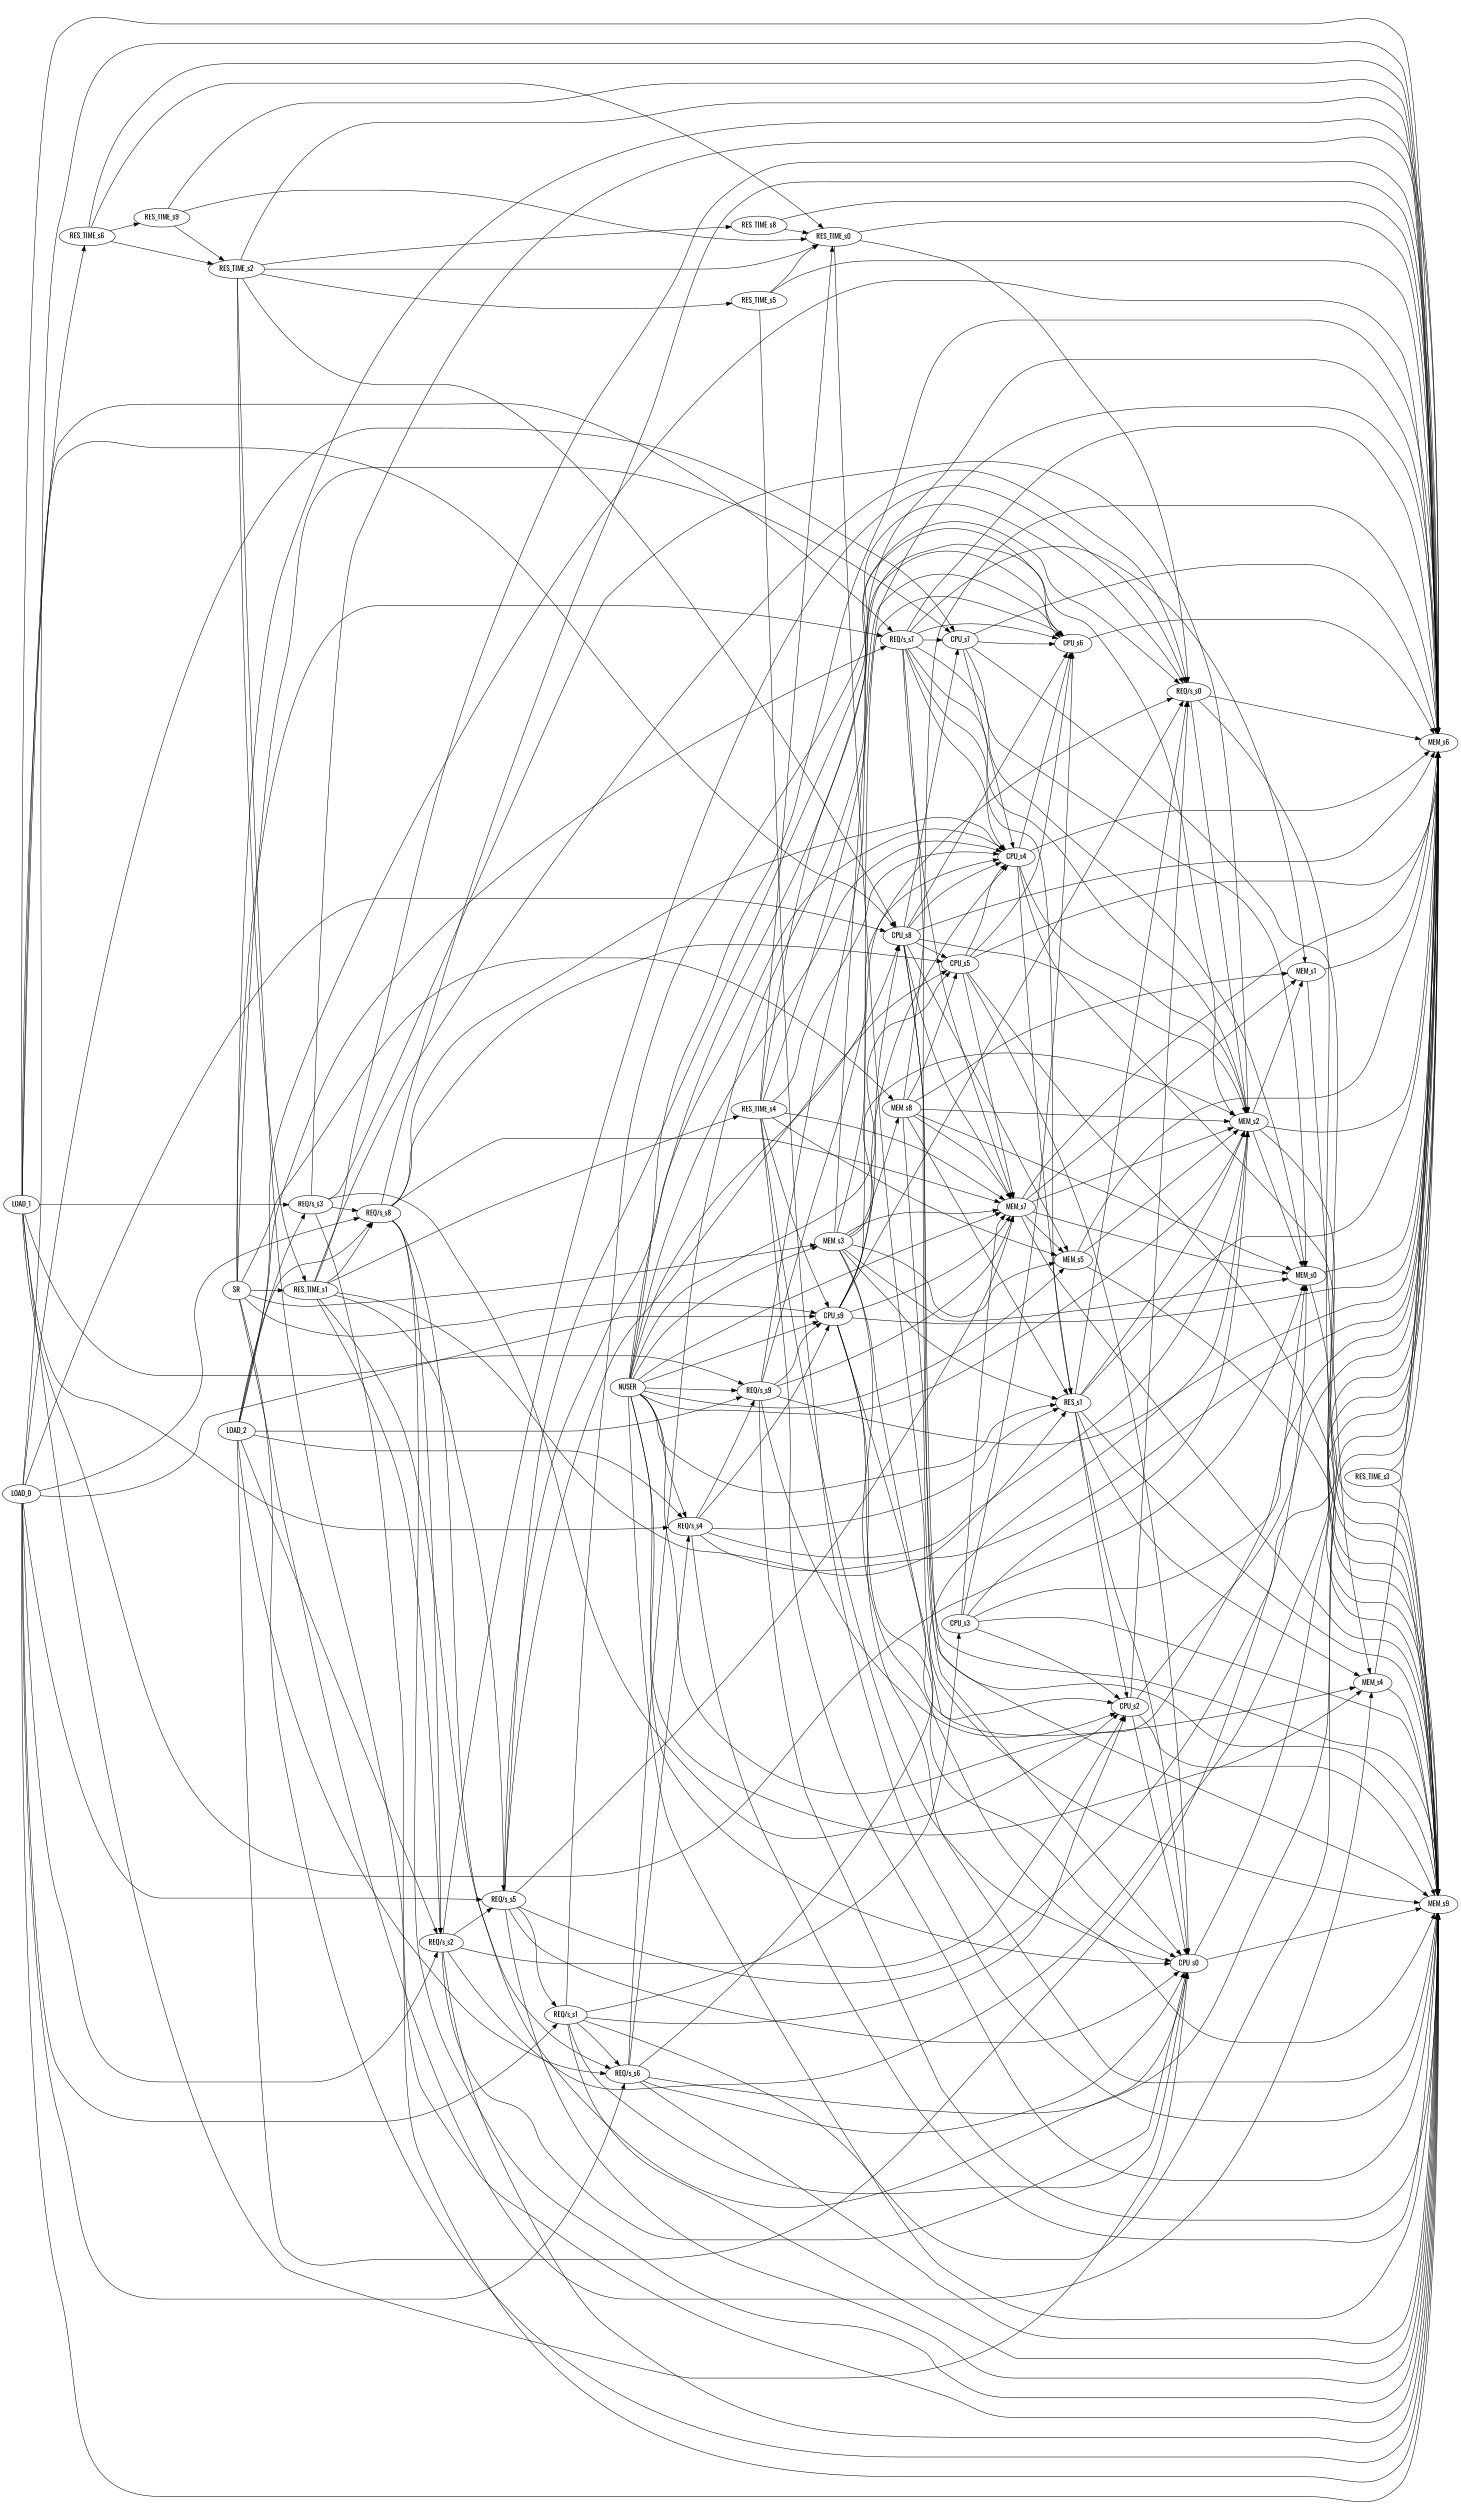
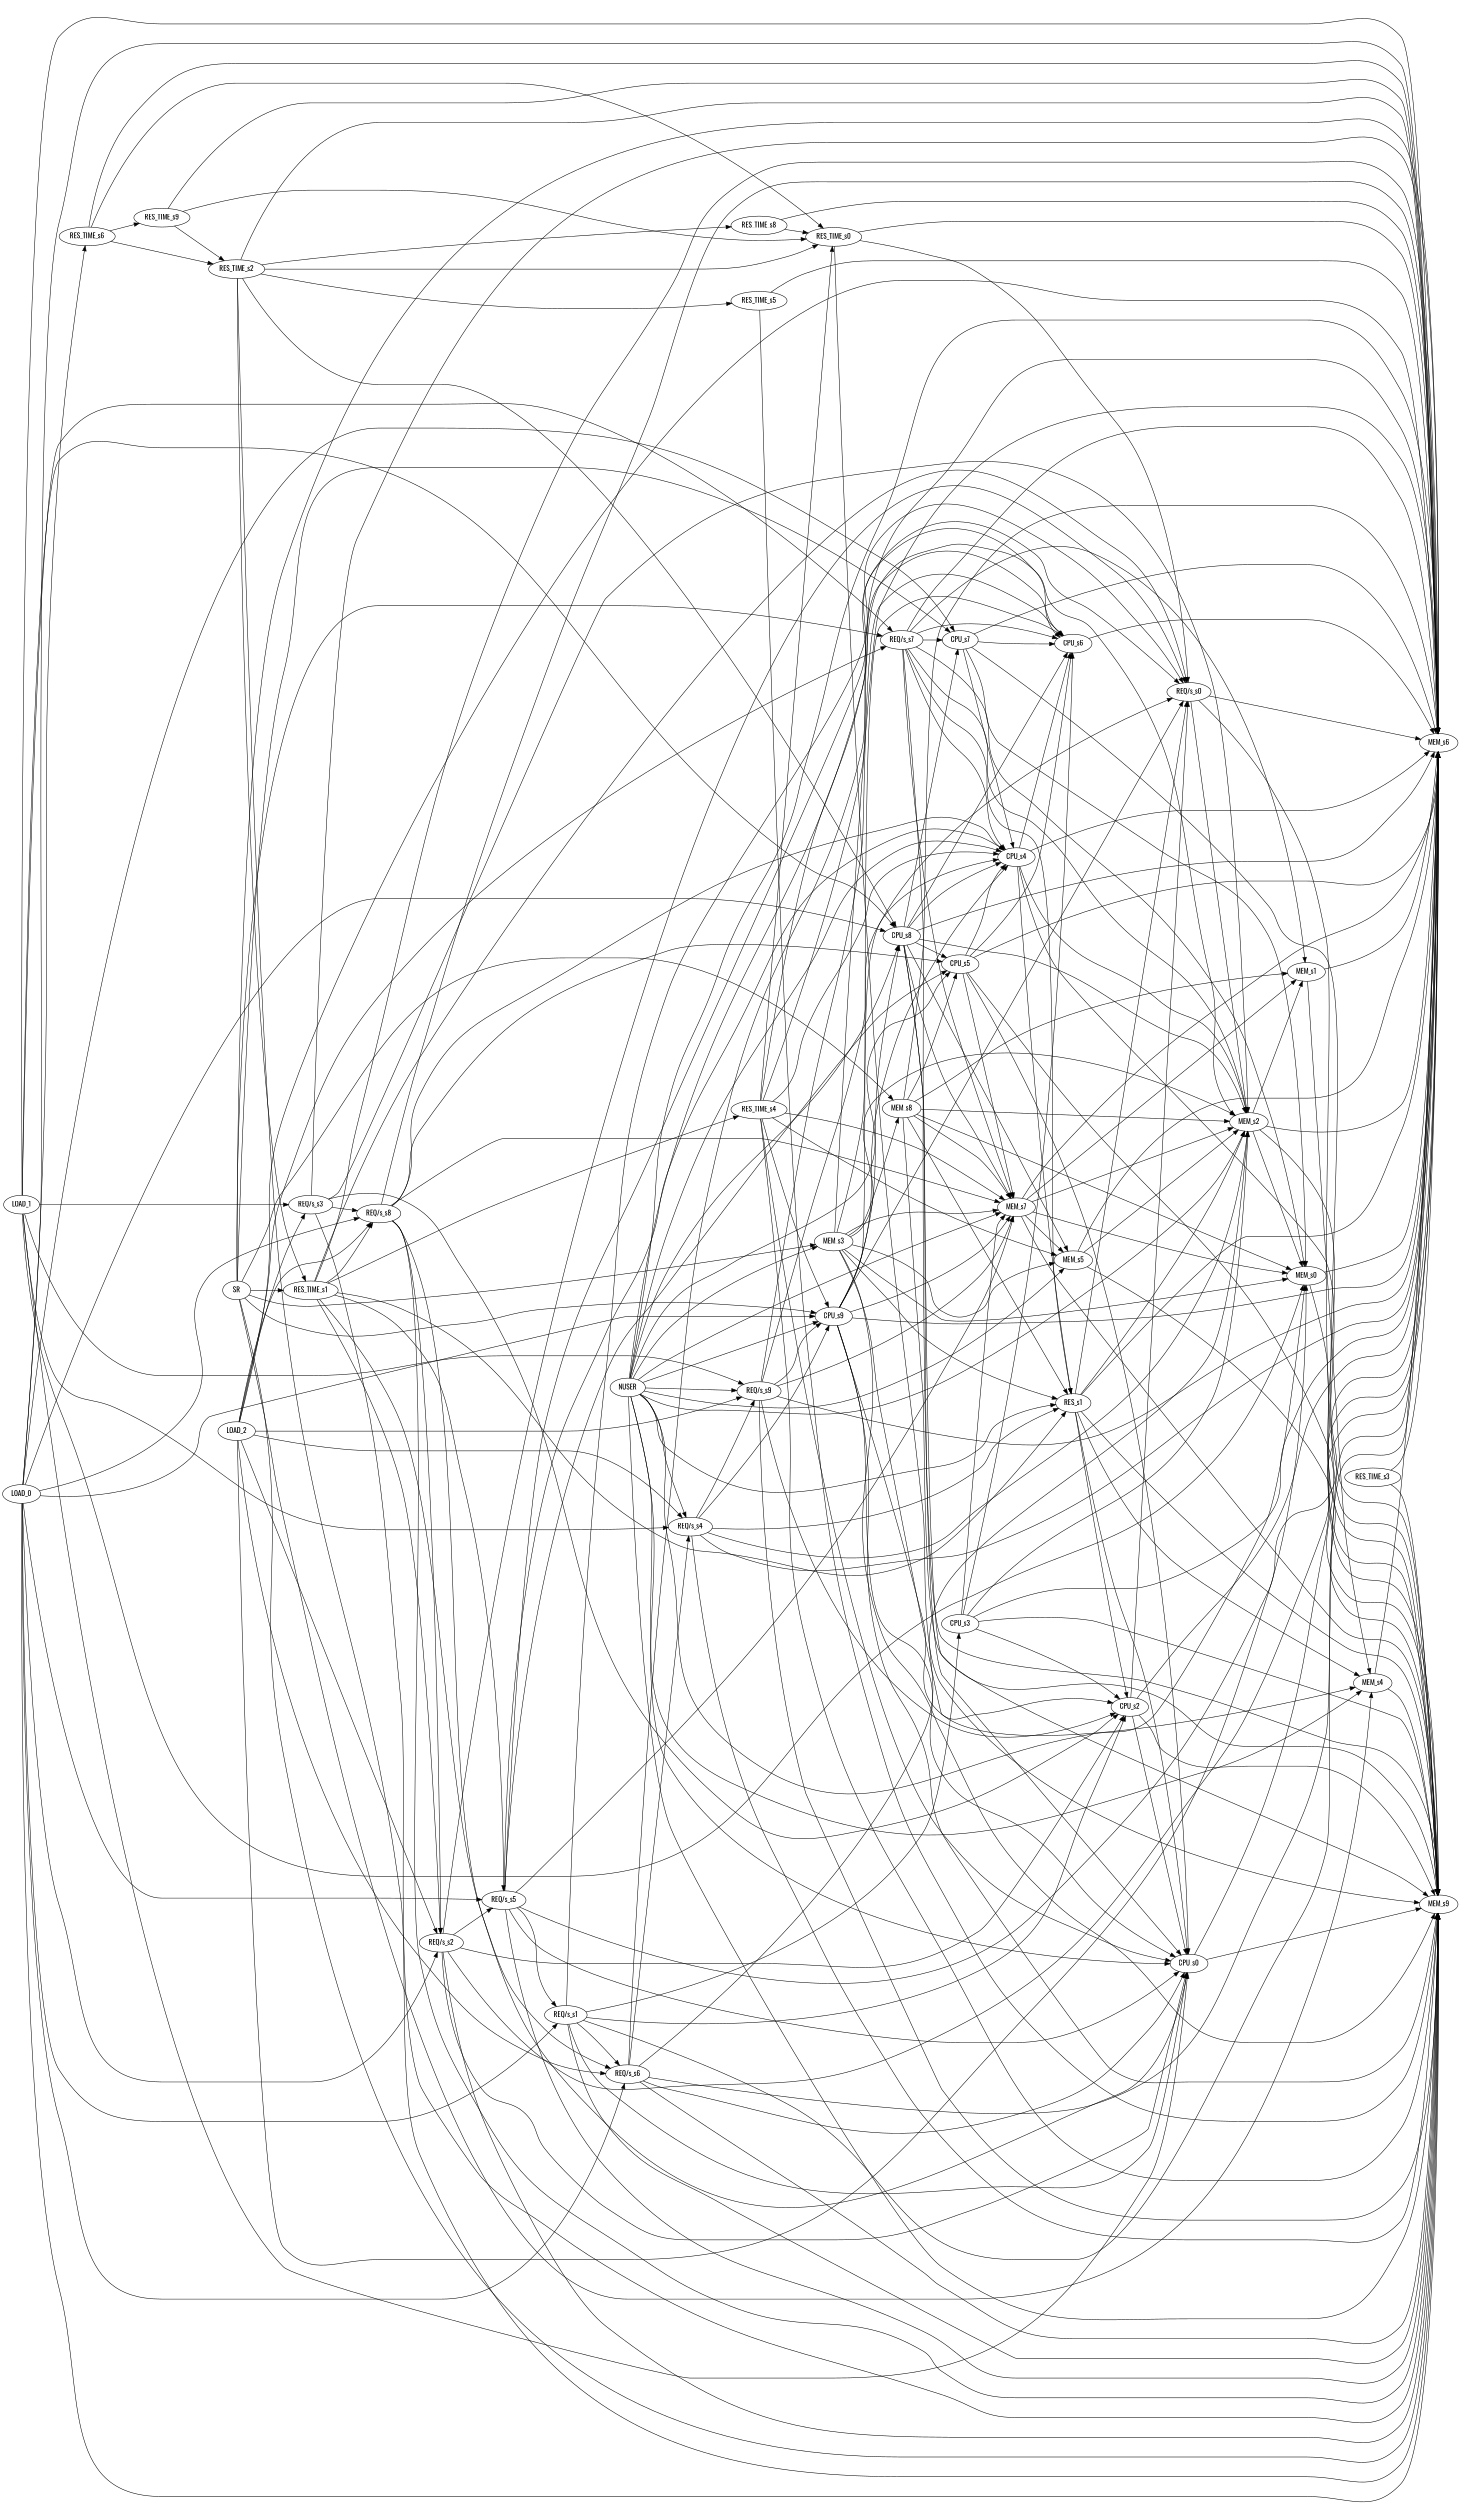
(792, 270) -> none
(35, 722) -> (46, 867)
